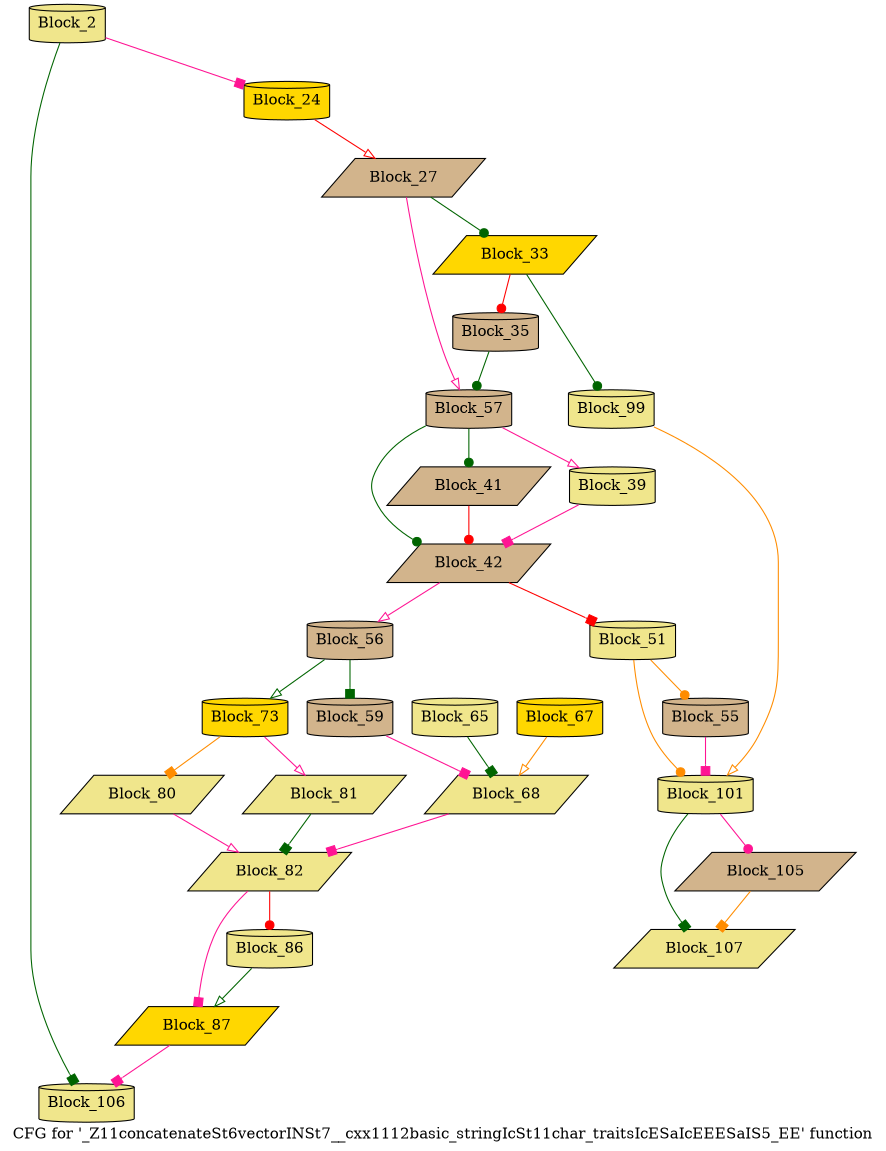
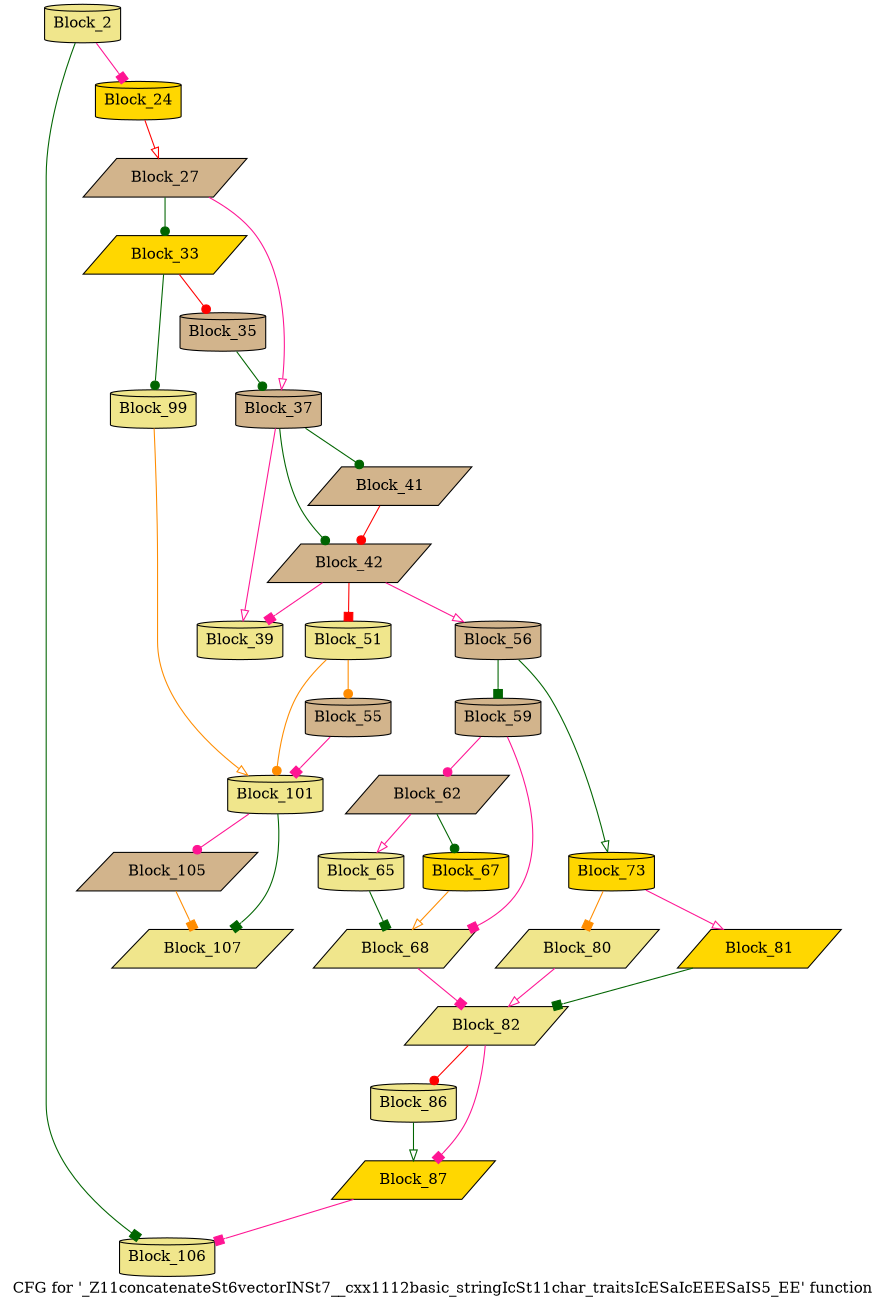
(469, 409) -> (279, 409)
(546, 522) -> (299, 599)
(324, 795) -> (759, 949)
none -> (427, 795)
